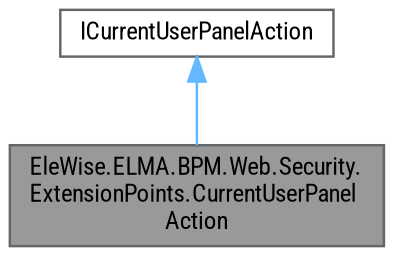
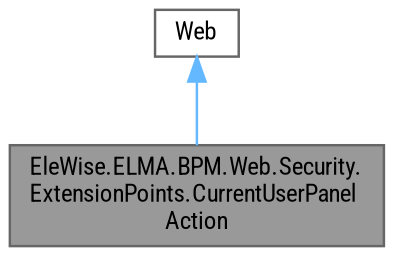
(197, 33) -> (197, 33)
